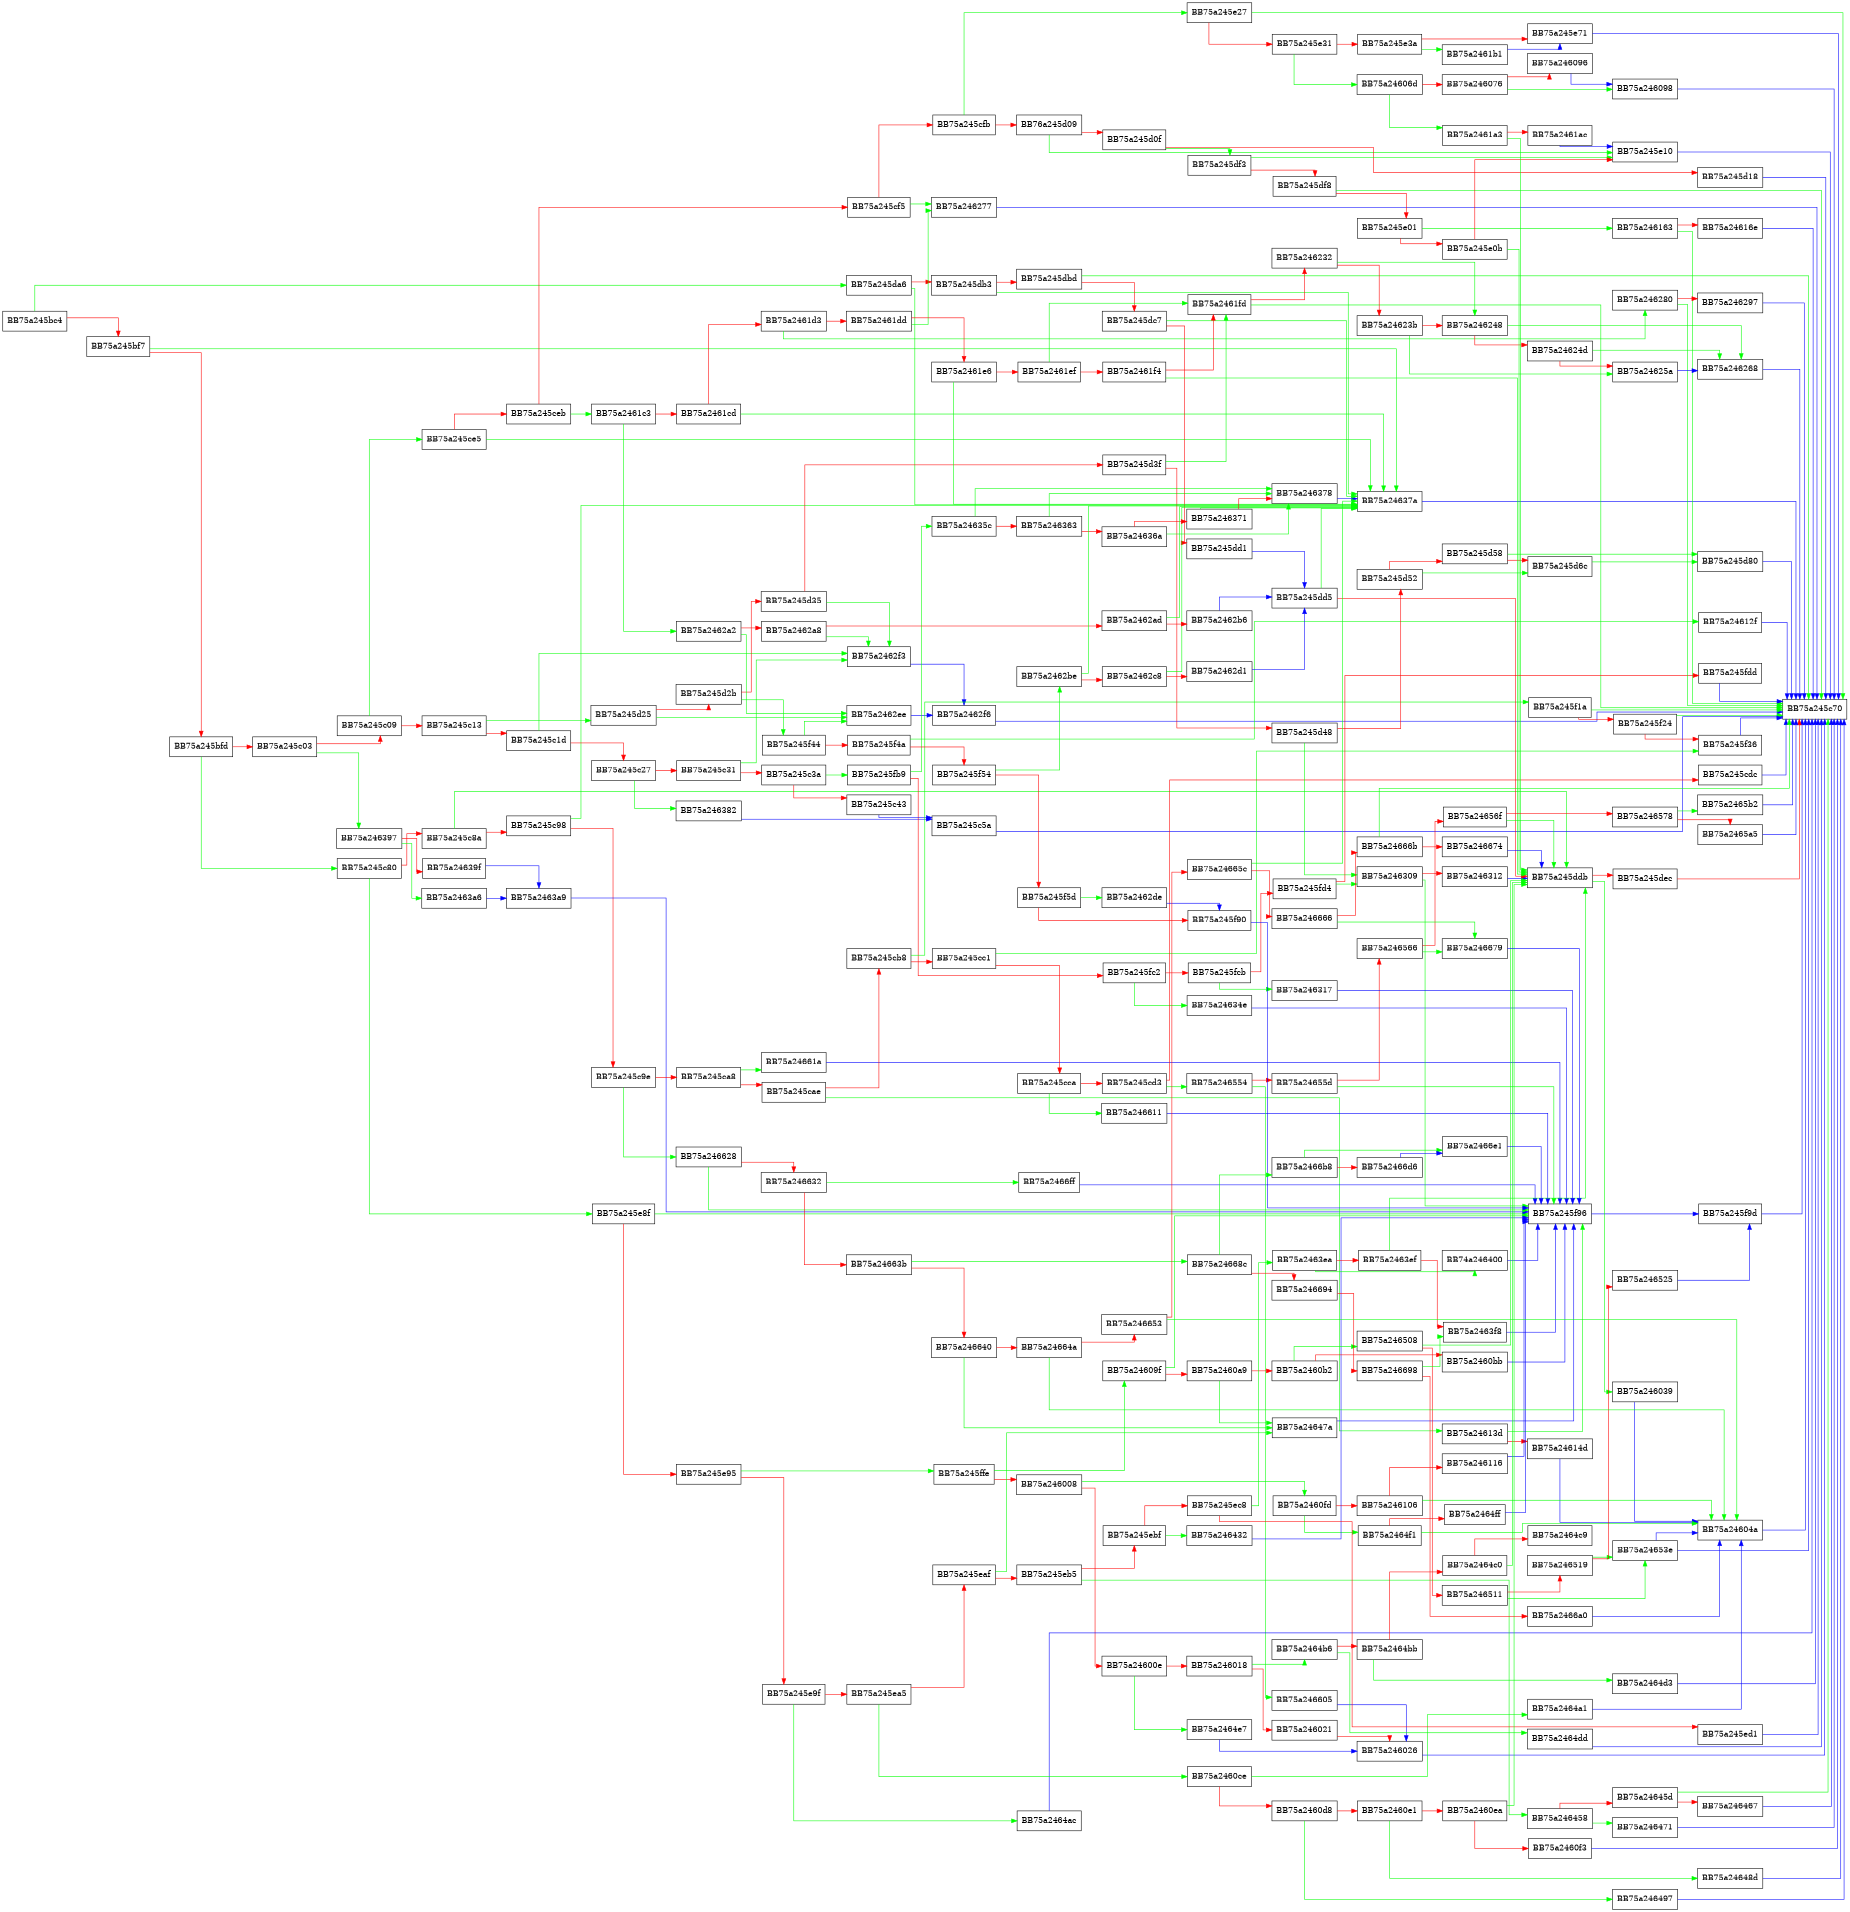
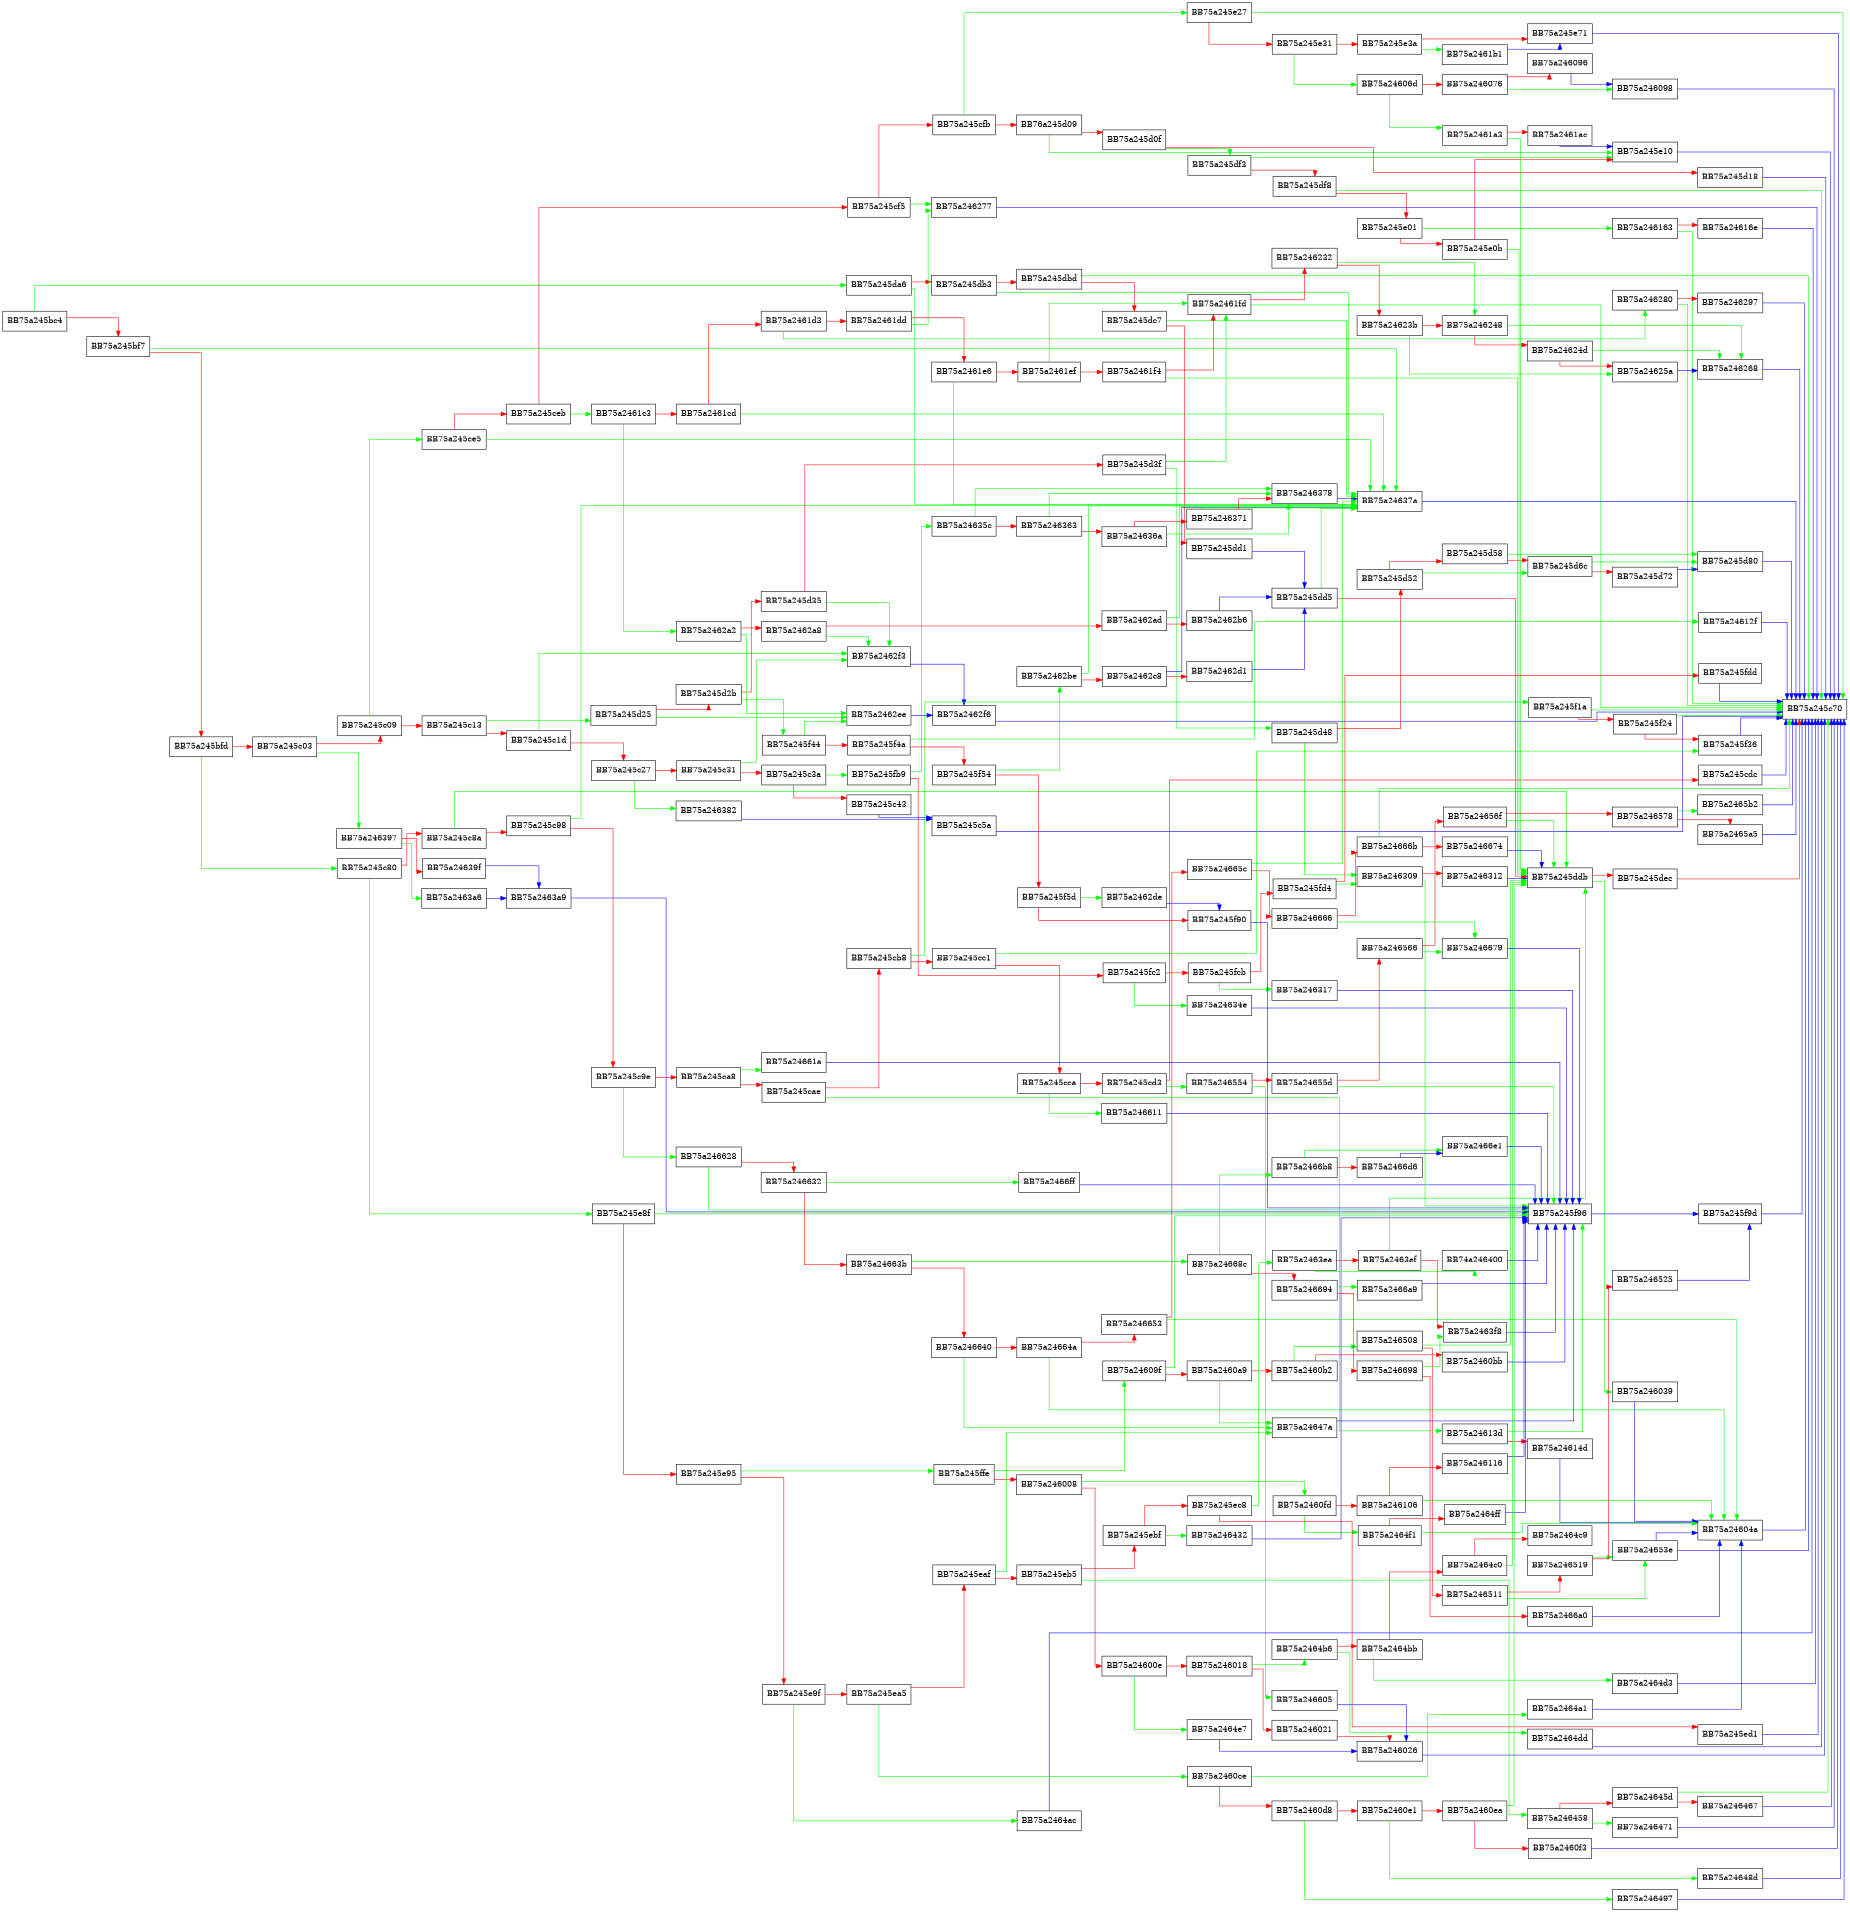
(1182, 512) -> (1182, 512)
none -> (1645, 577)
(1177, 637) -> (1177, 637)
none -> (1390, 1290)
